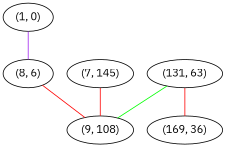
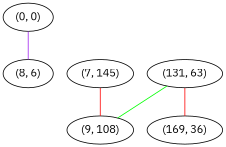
(28, 17) -> (28, 17)
(64, 101) -> none
